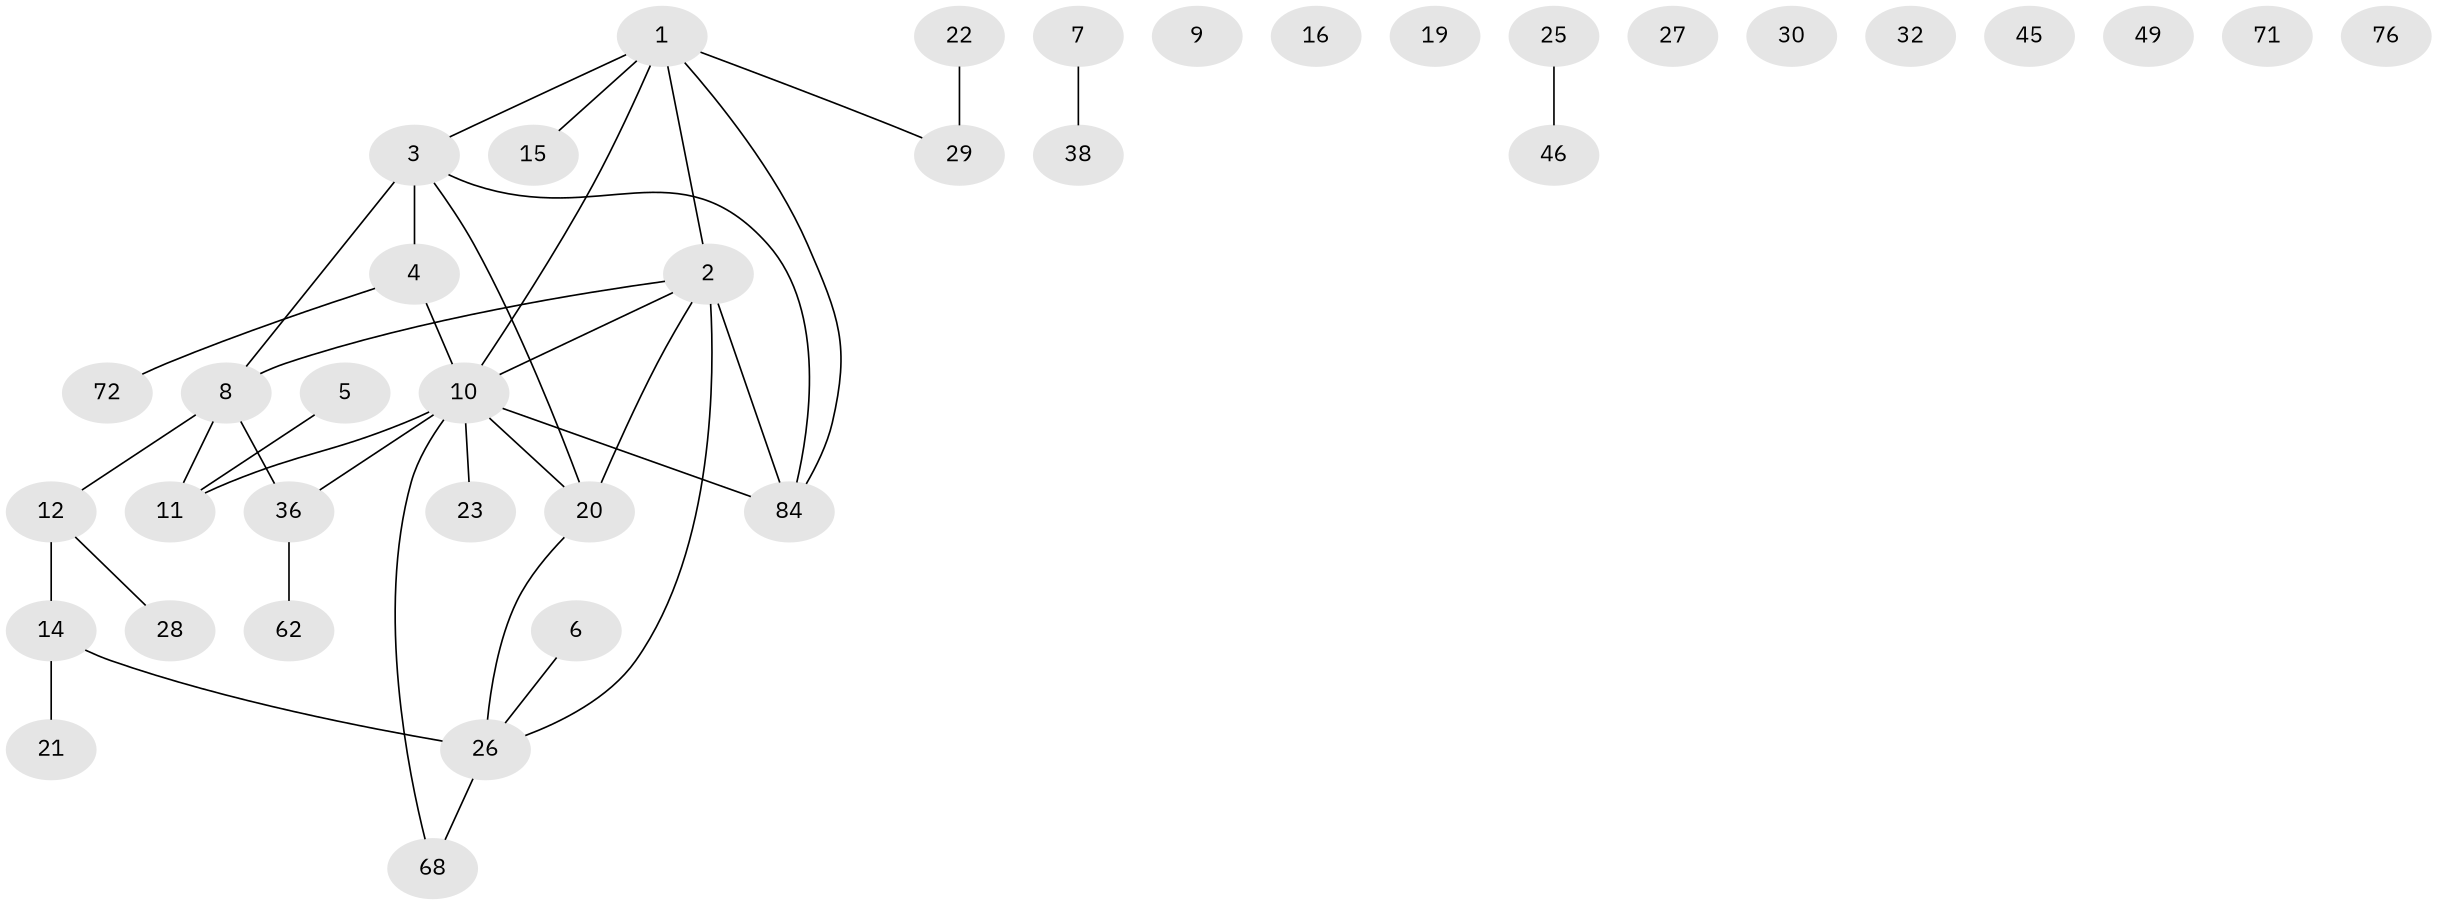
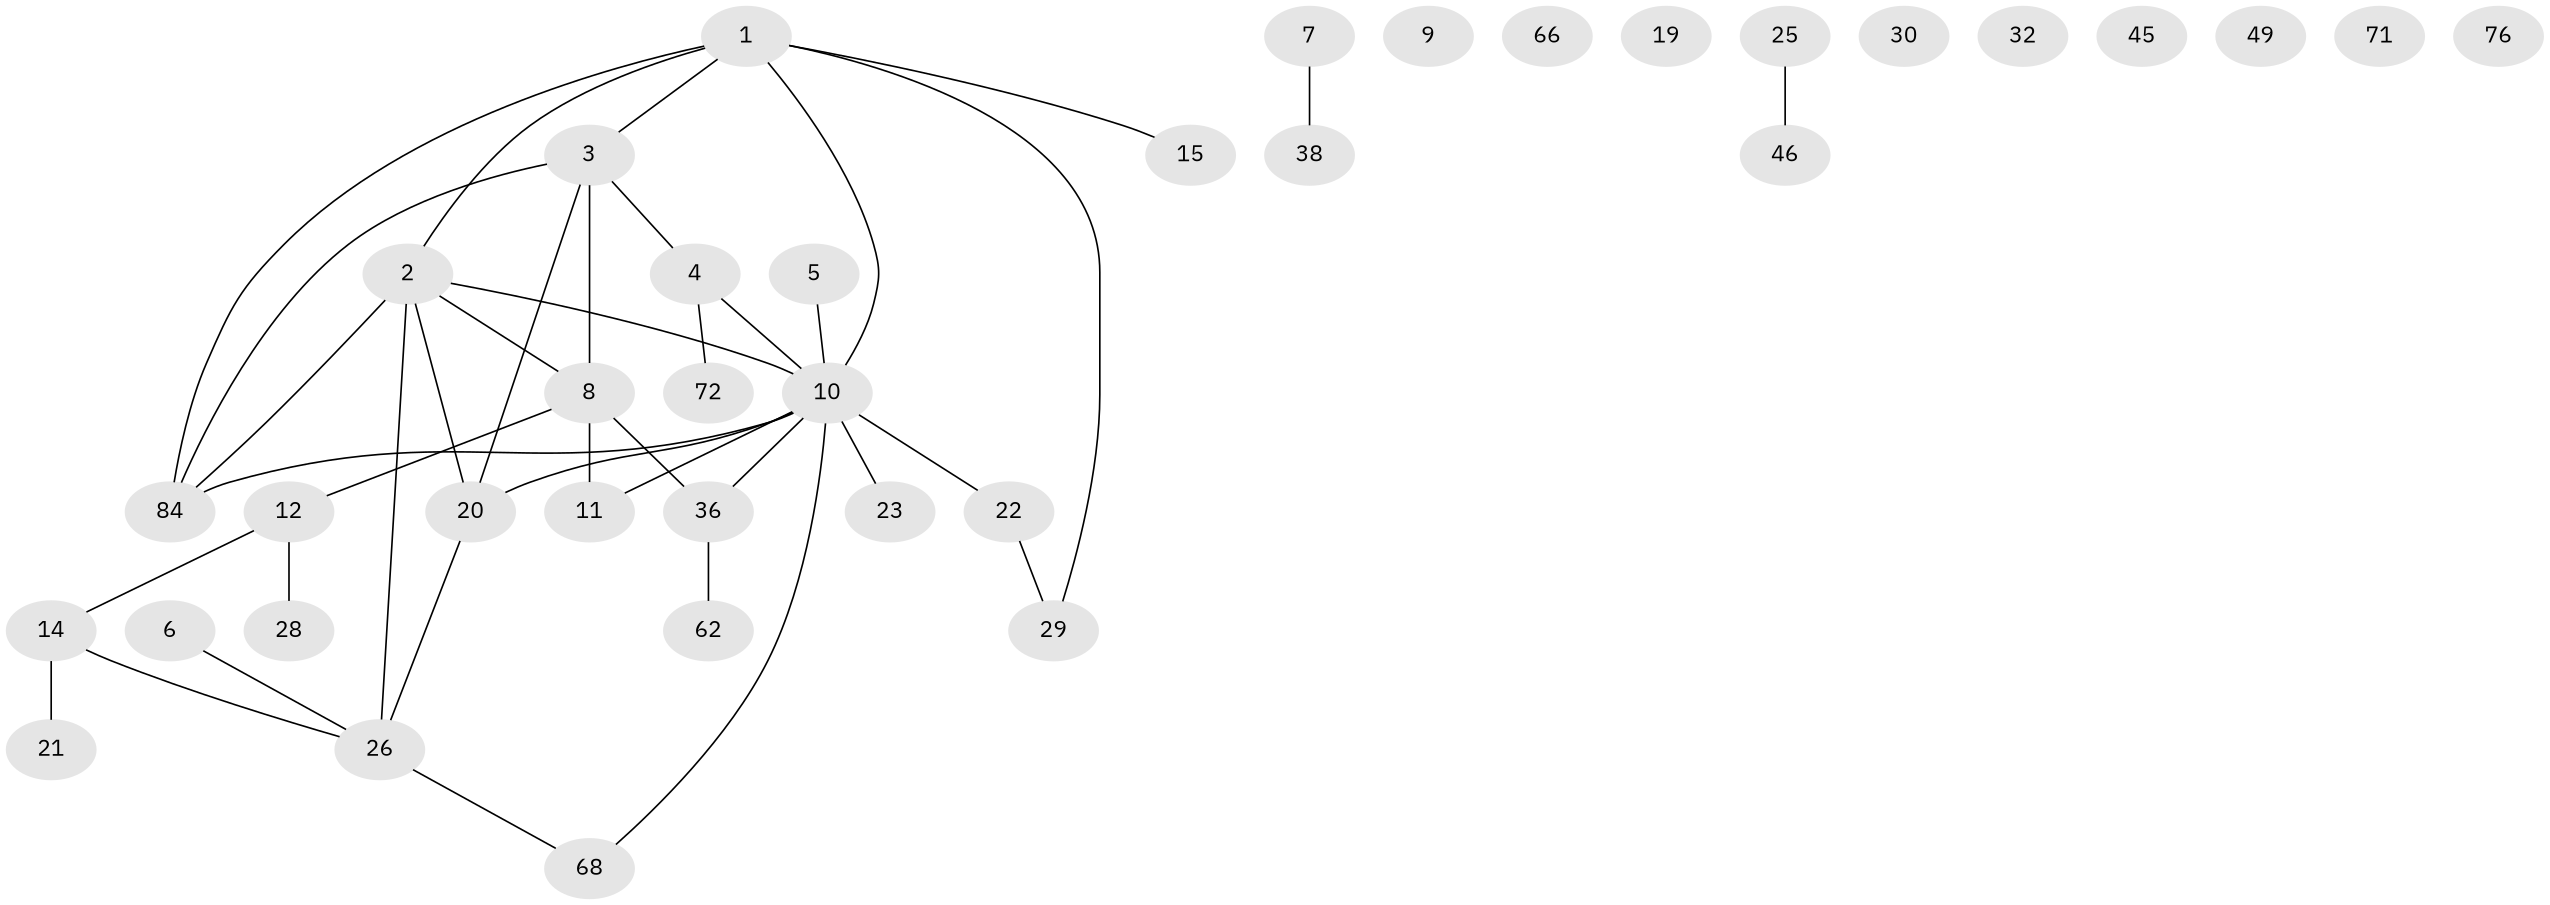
(1316, 36) -> (1547, 36)
(1673, 36) -> none
(266, 447) -> (821, 334)
none -> (918, 453)
